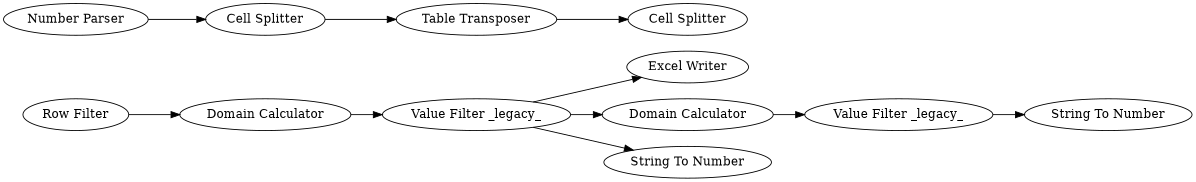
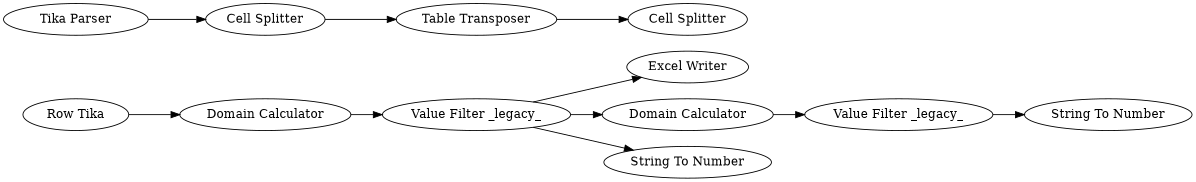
(76, 19) -> (76, 19)
(76, 115) -> (76, 115)
